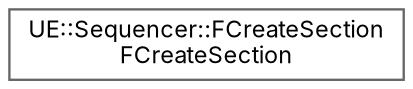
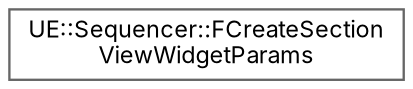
(207, 45) -> (207, 45)
